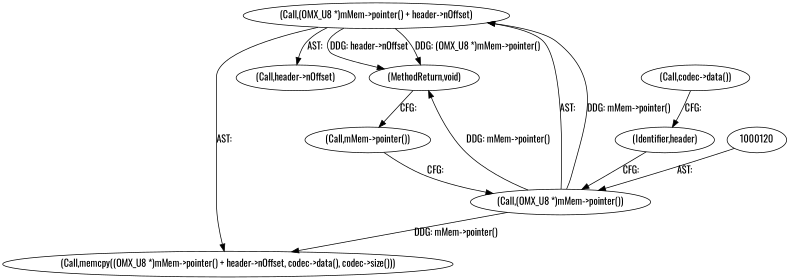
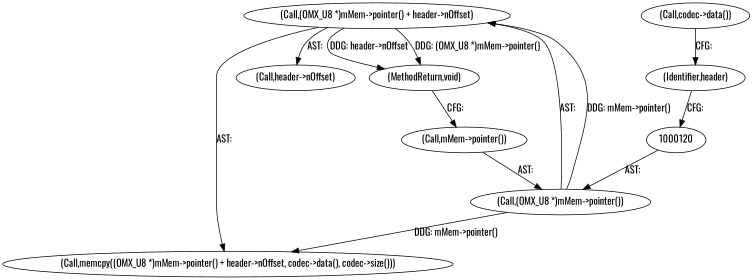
(469, 155) -> none
(617, 169) -> (687, 106)
(437, 171) -> (527, 171)
